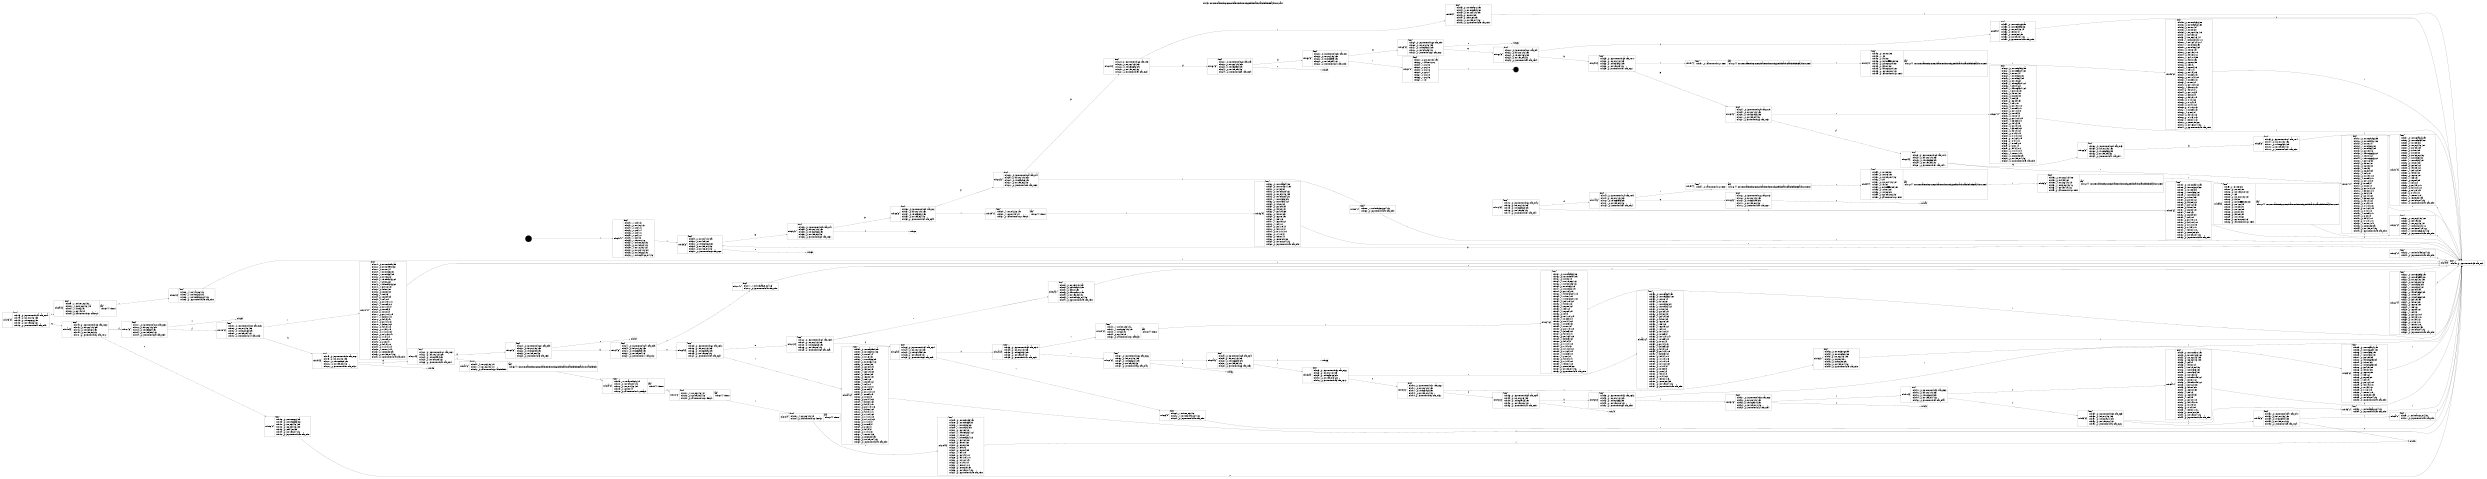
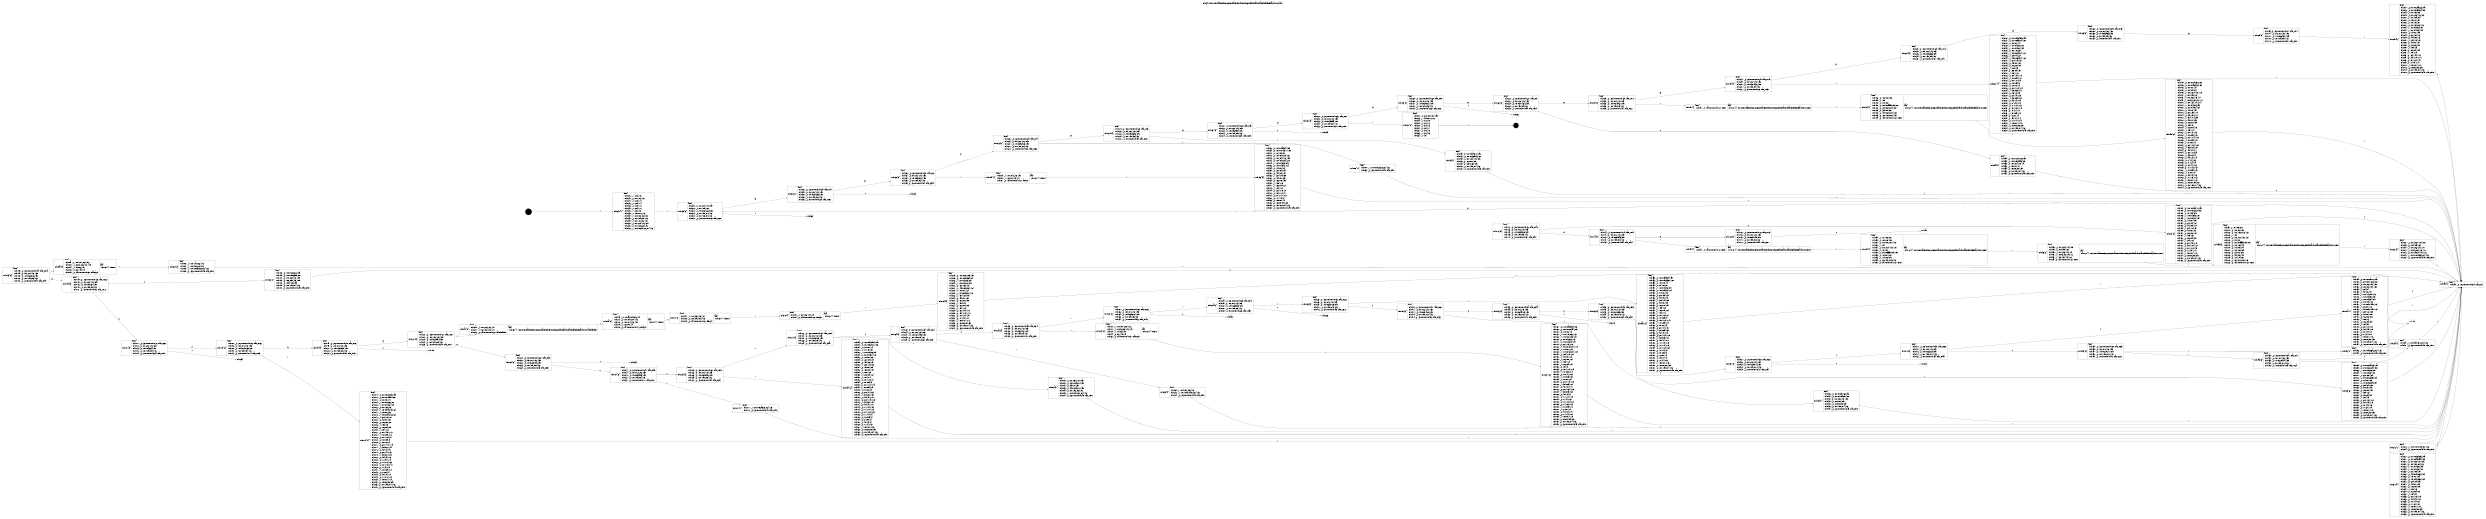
(2365, 184) -> none
